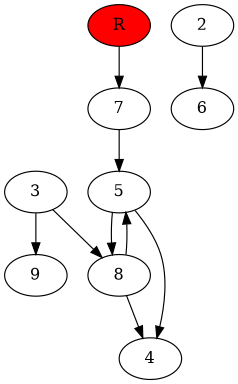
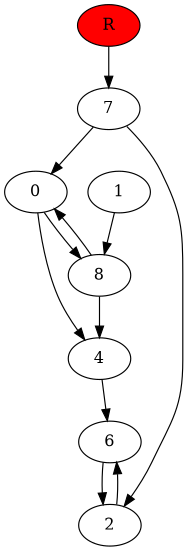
(36, 192) -> (119, 192)
(119, 192) -> (36, 192)
(36, 275) -> none
none -> (183, 310)
none -> (104, 394)
none -> (102, 478)
